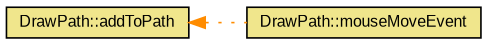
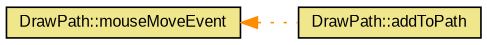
(226, 23) -> (278, 23)
